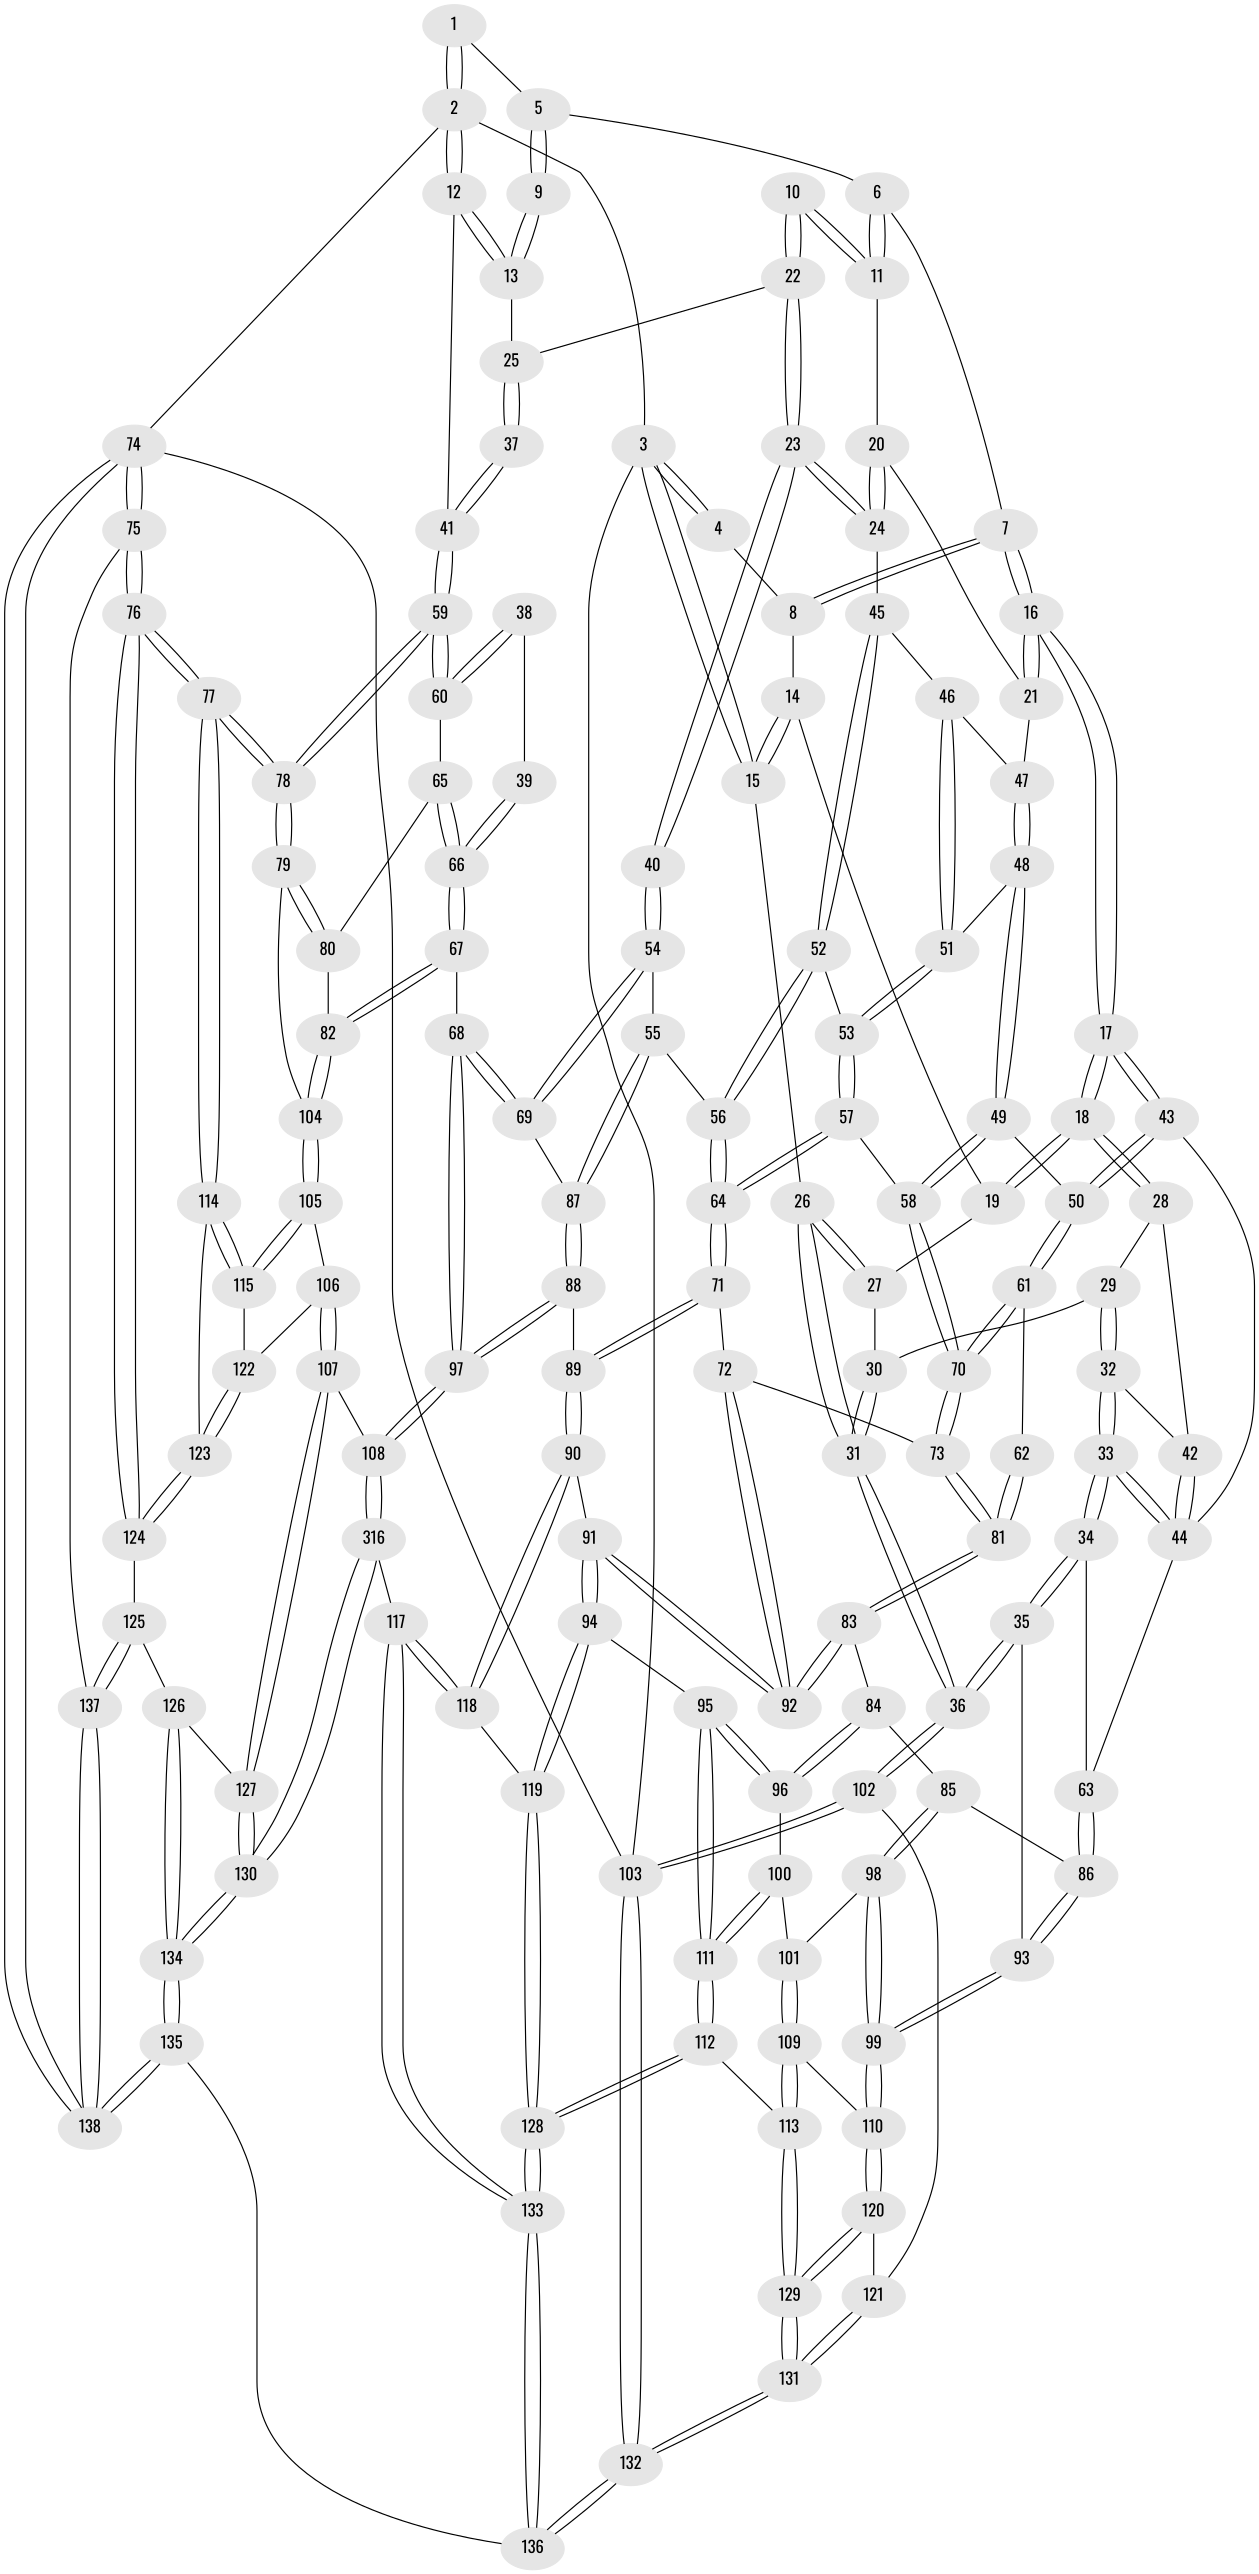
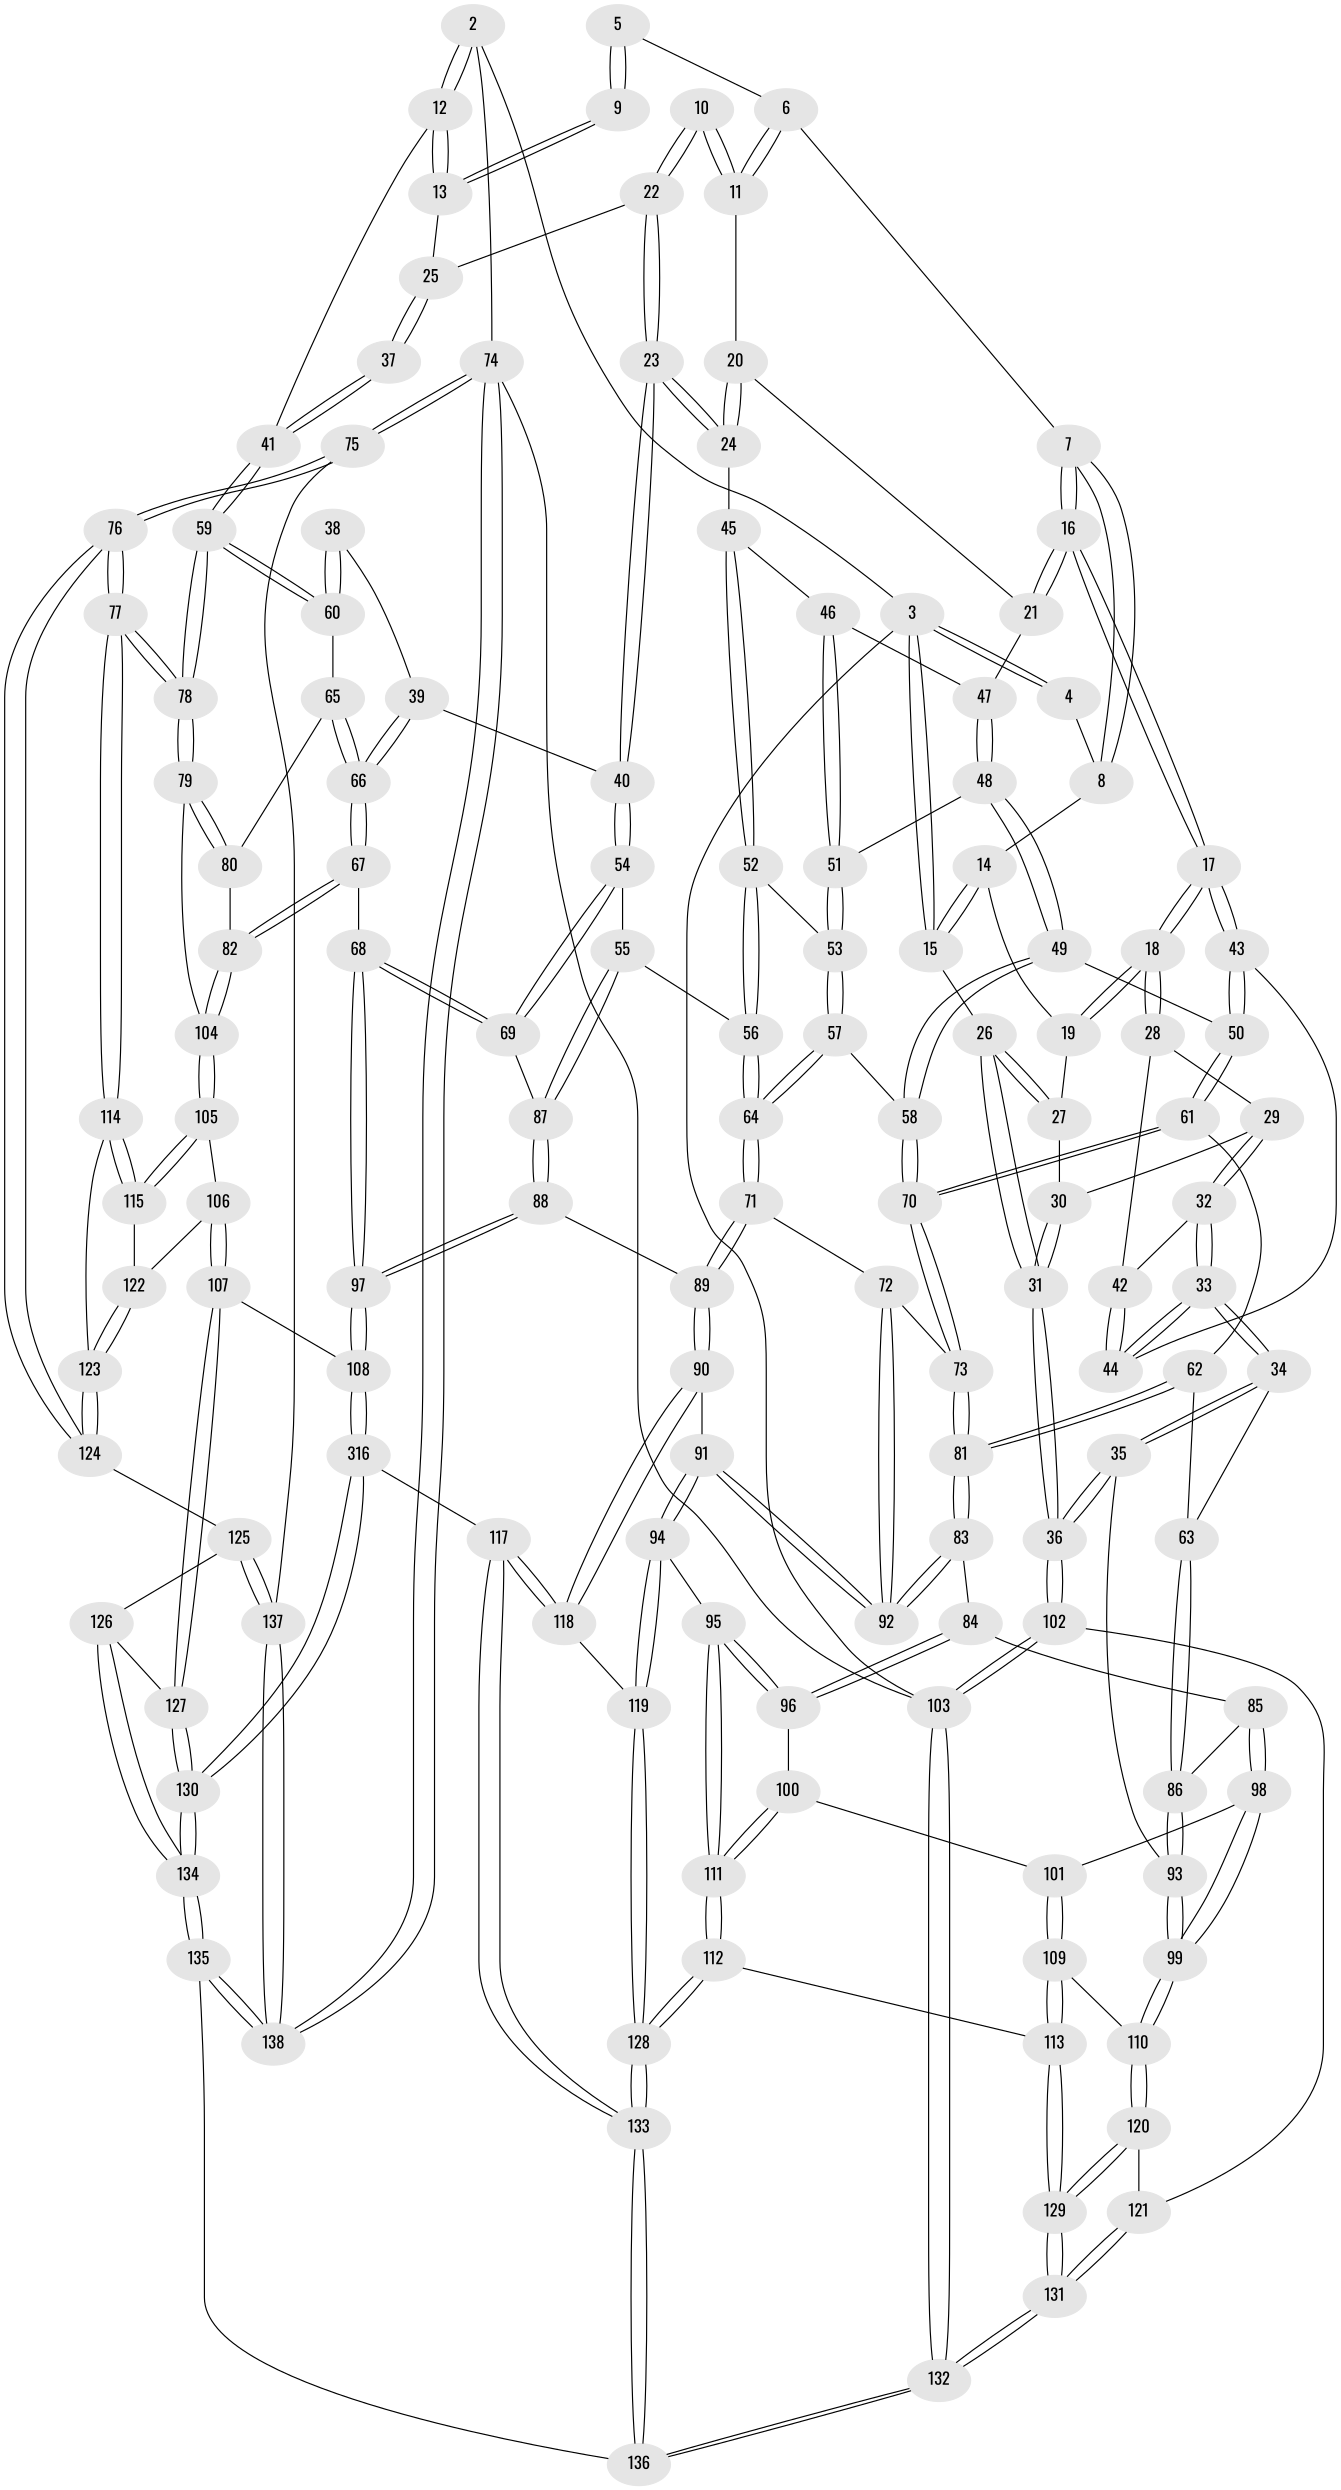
(454, 26) -> none
none -> (520, 741)
(1133, 1666) -> (1191, 1455)
